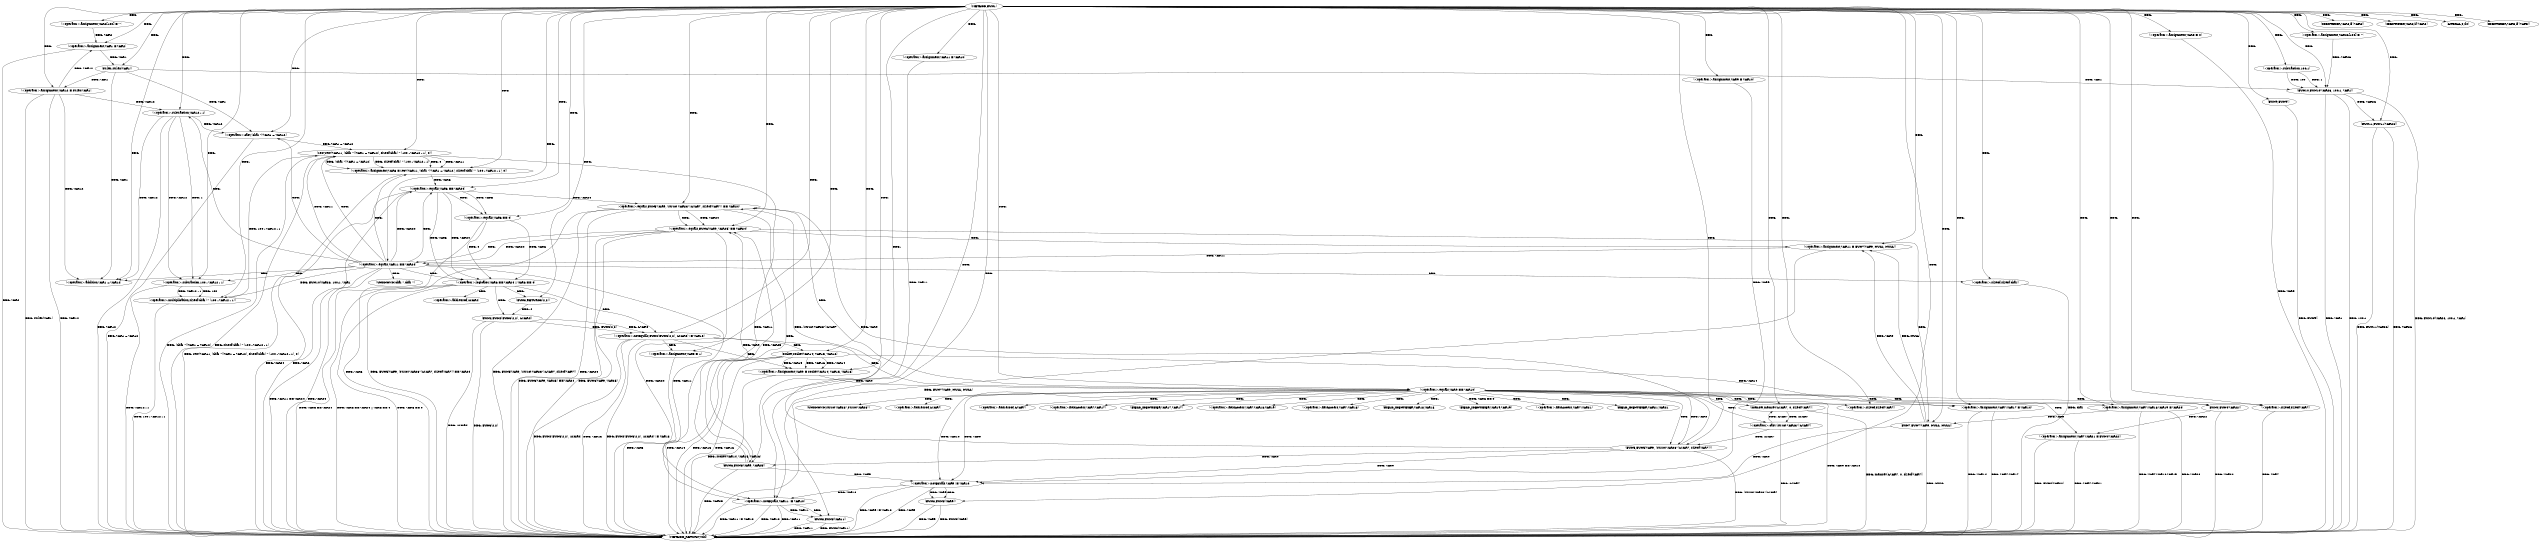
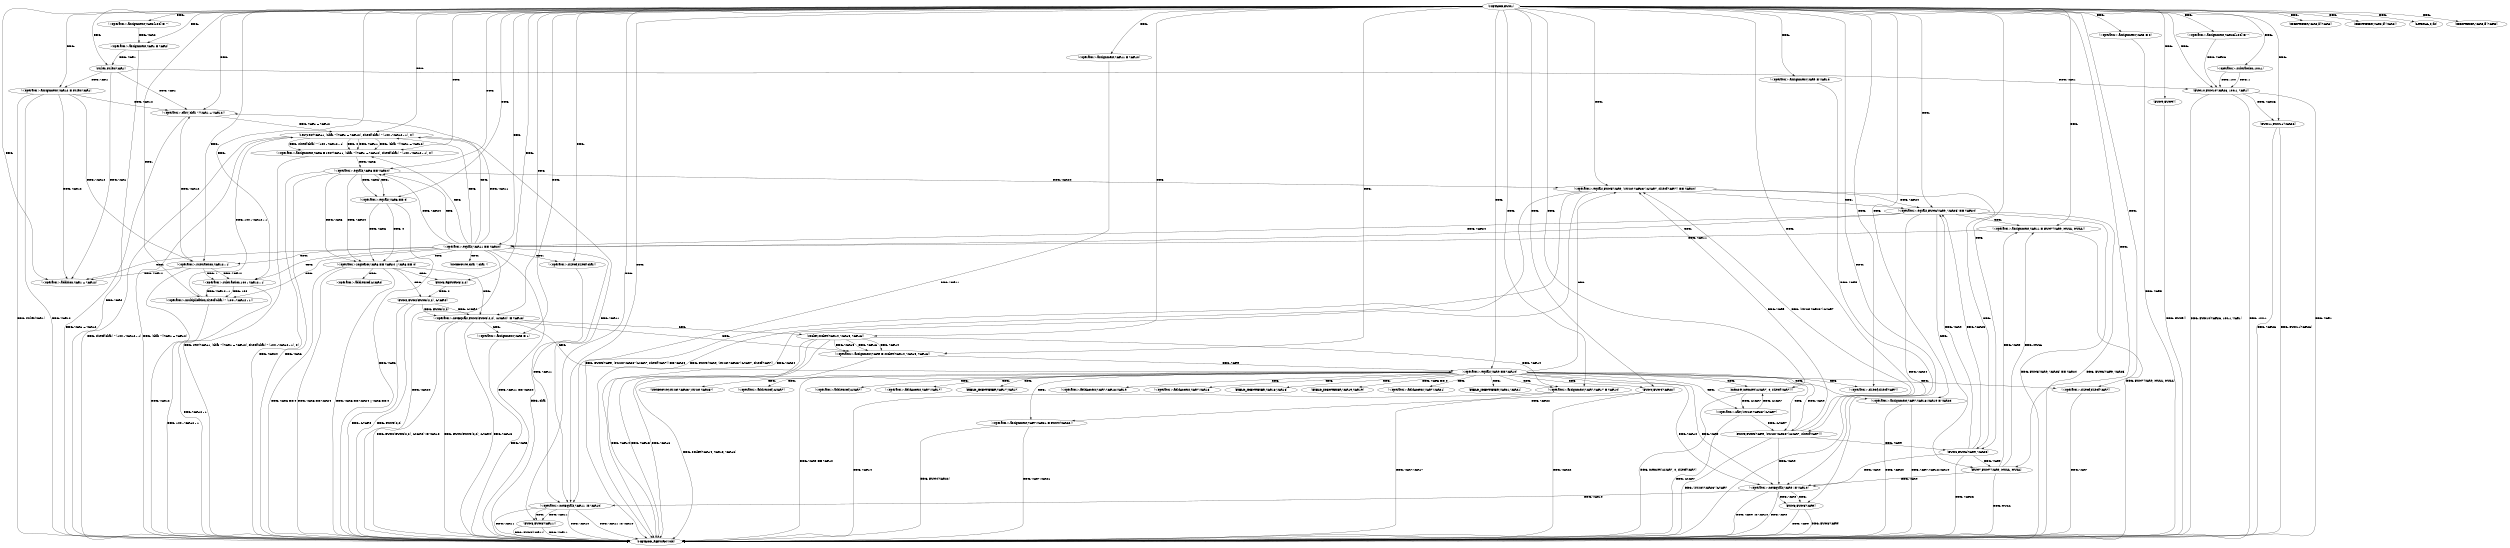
(72, 67) -> (119, 103)
(326, 283) -> (310, 274)
(2032, 417) -> (1981, 461)
